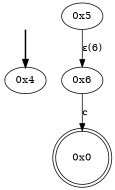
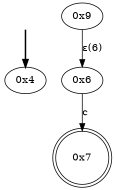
(82, 16) -> (82, 16)
(82, 158) -> (82, 158)
